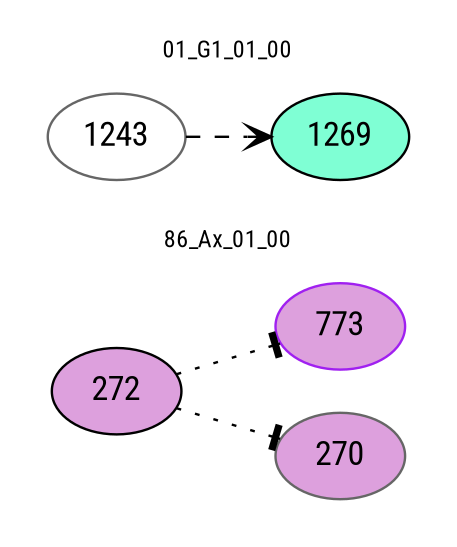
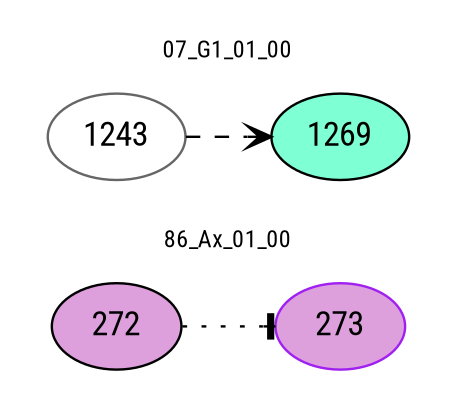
(228, 52) -> (228, 52)
(340, 326) -> (340, 326)
(340, 456) -> none
